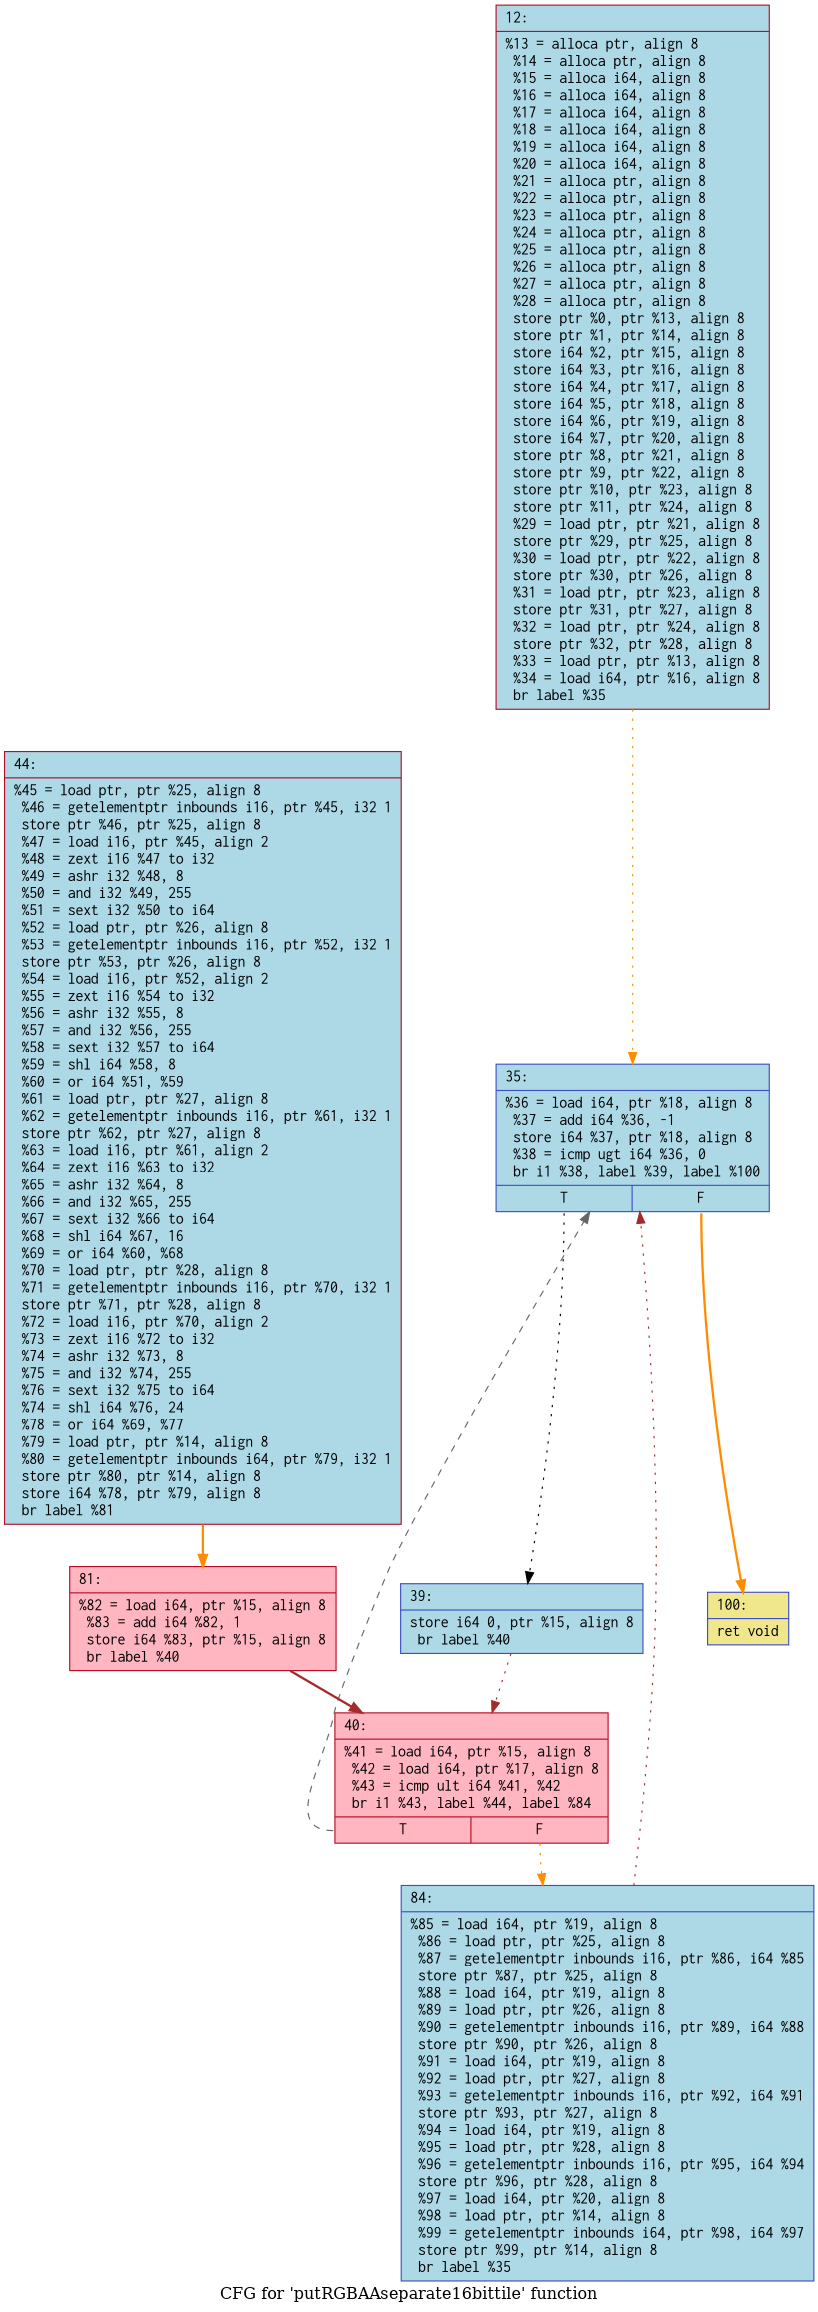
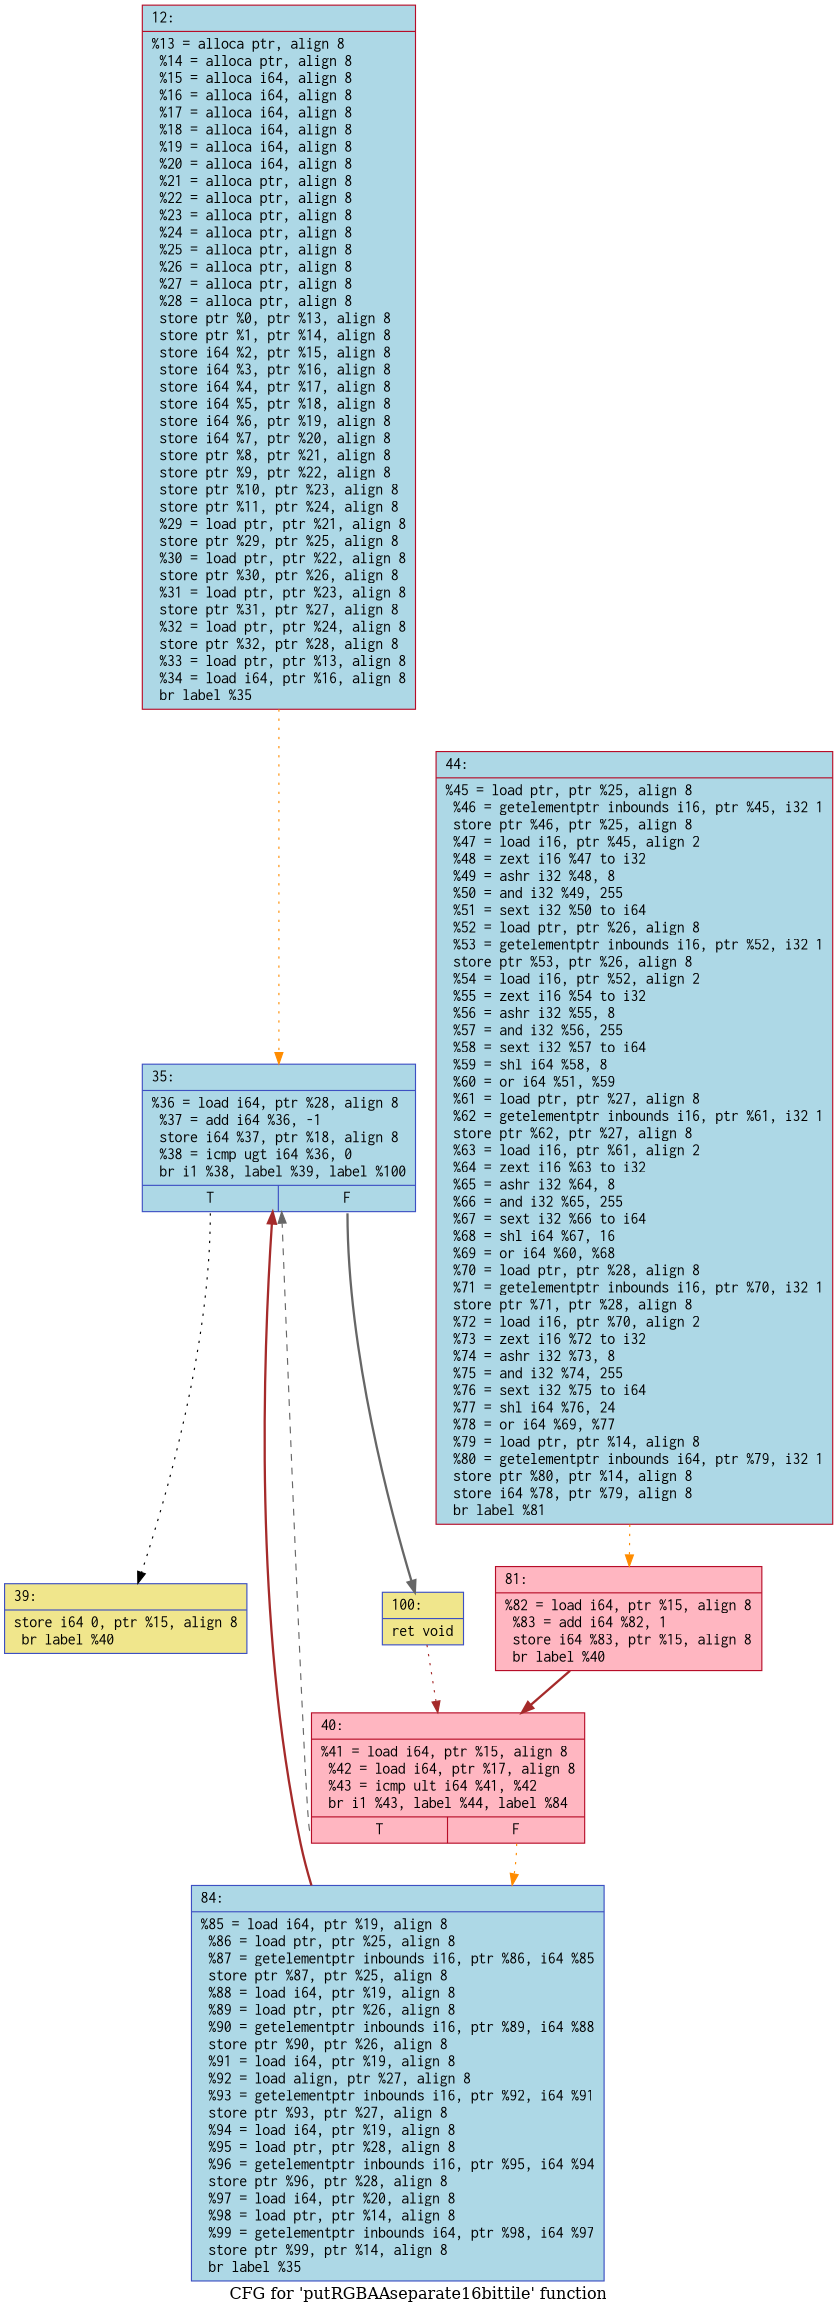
(629, 1103) -> (275, 1103)
(713, 1398) -> (367, 1399)
(99, 1408) -> (530, 1408)
(203, 1540) -> (630, 1540)
(656, 1555) -> (267, 1556)
(522, 1619) -> (126, 1619)
(503, 1678) -> (431, 1673)
(538, 2079) -> (336, 2079)
